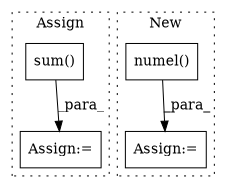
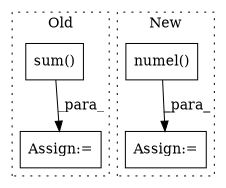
(61, 24) -> (61, 24)
